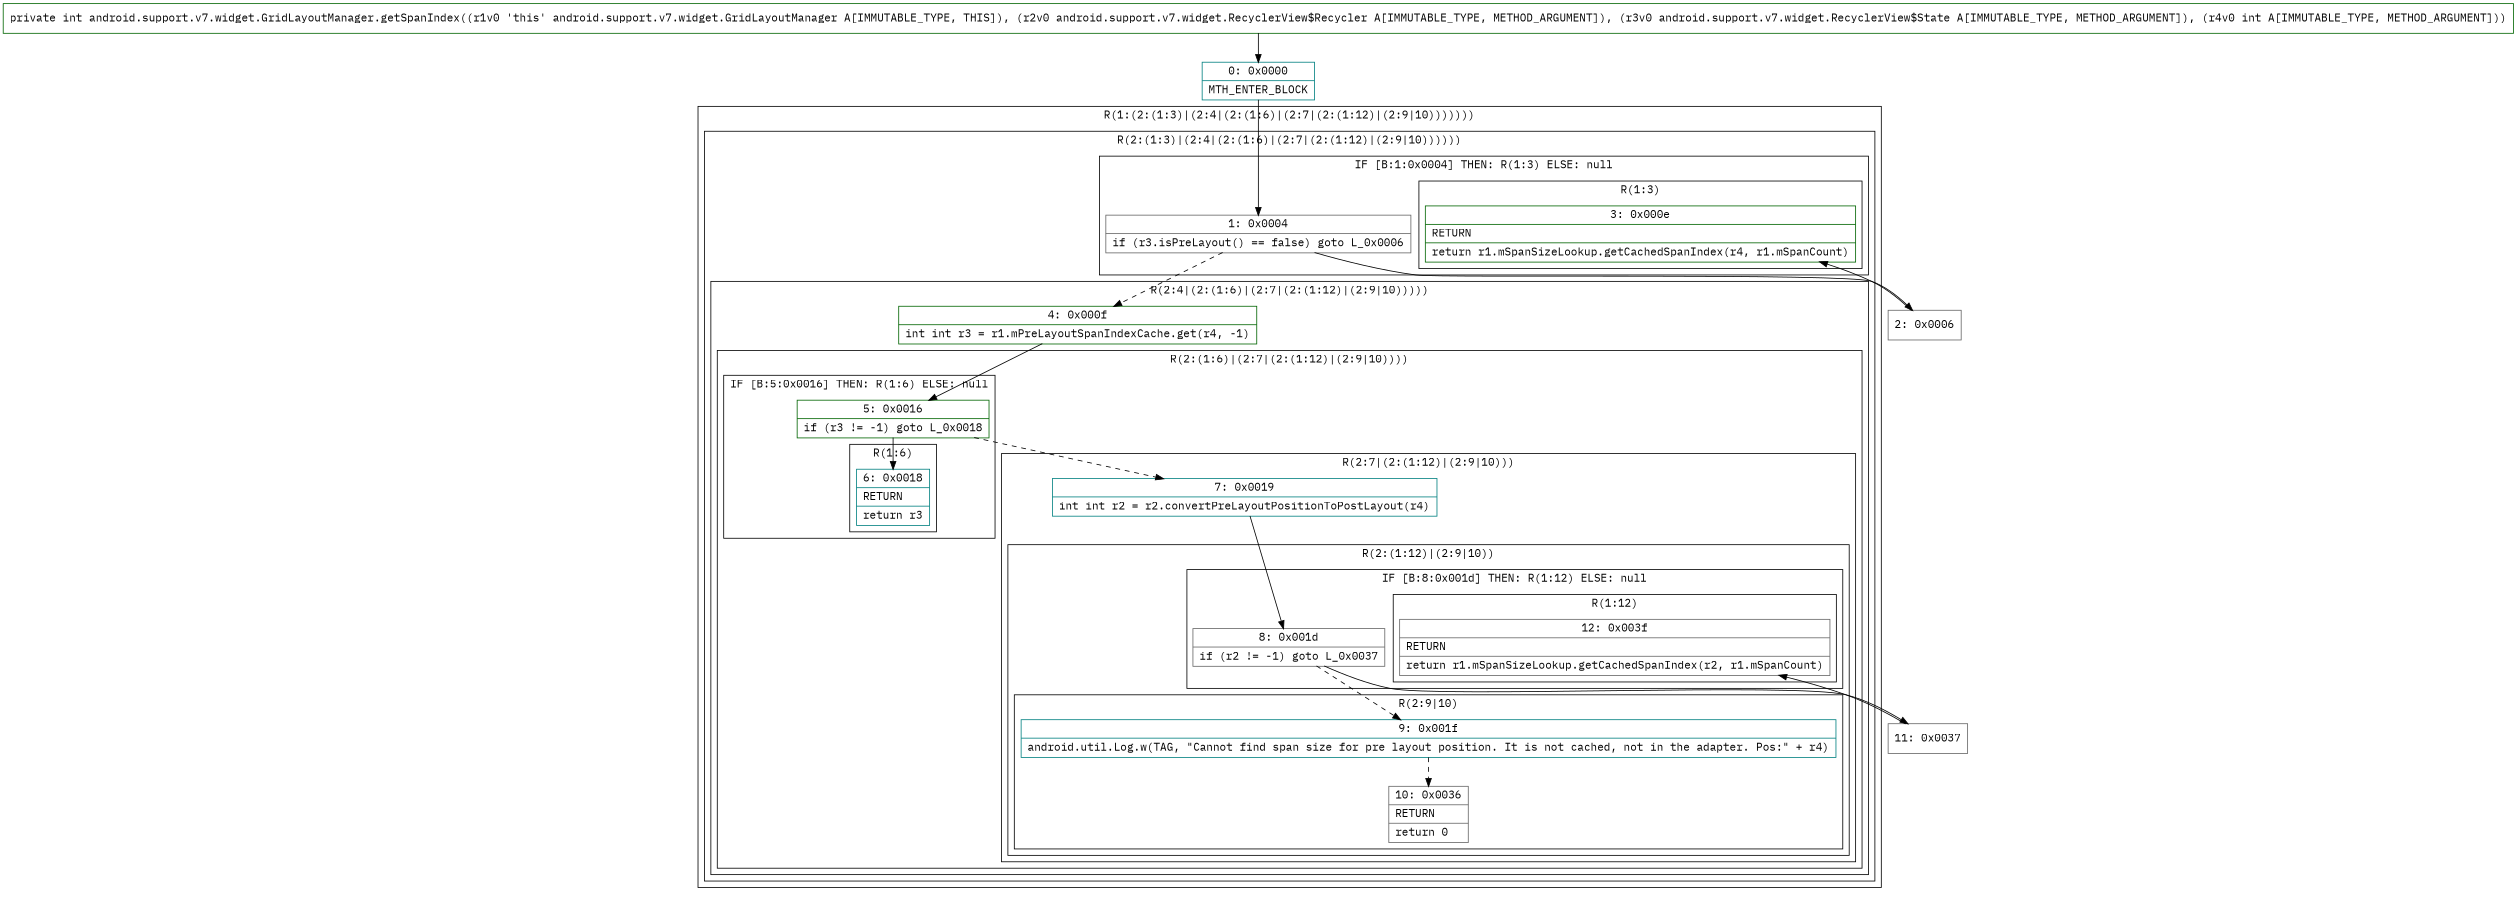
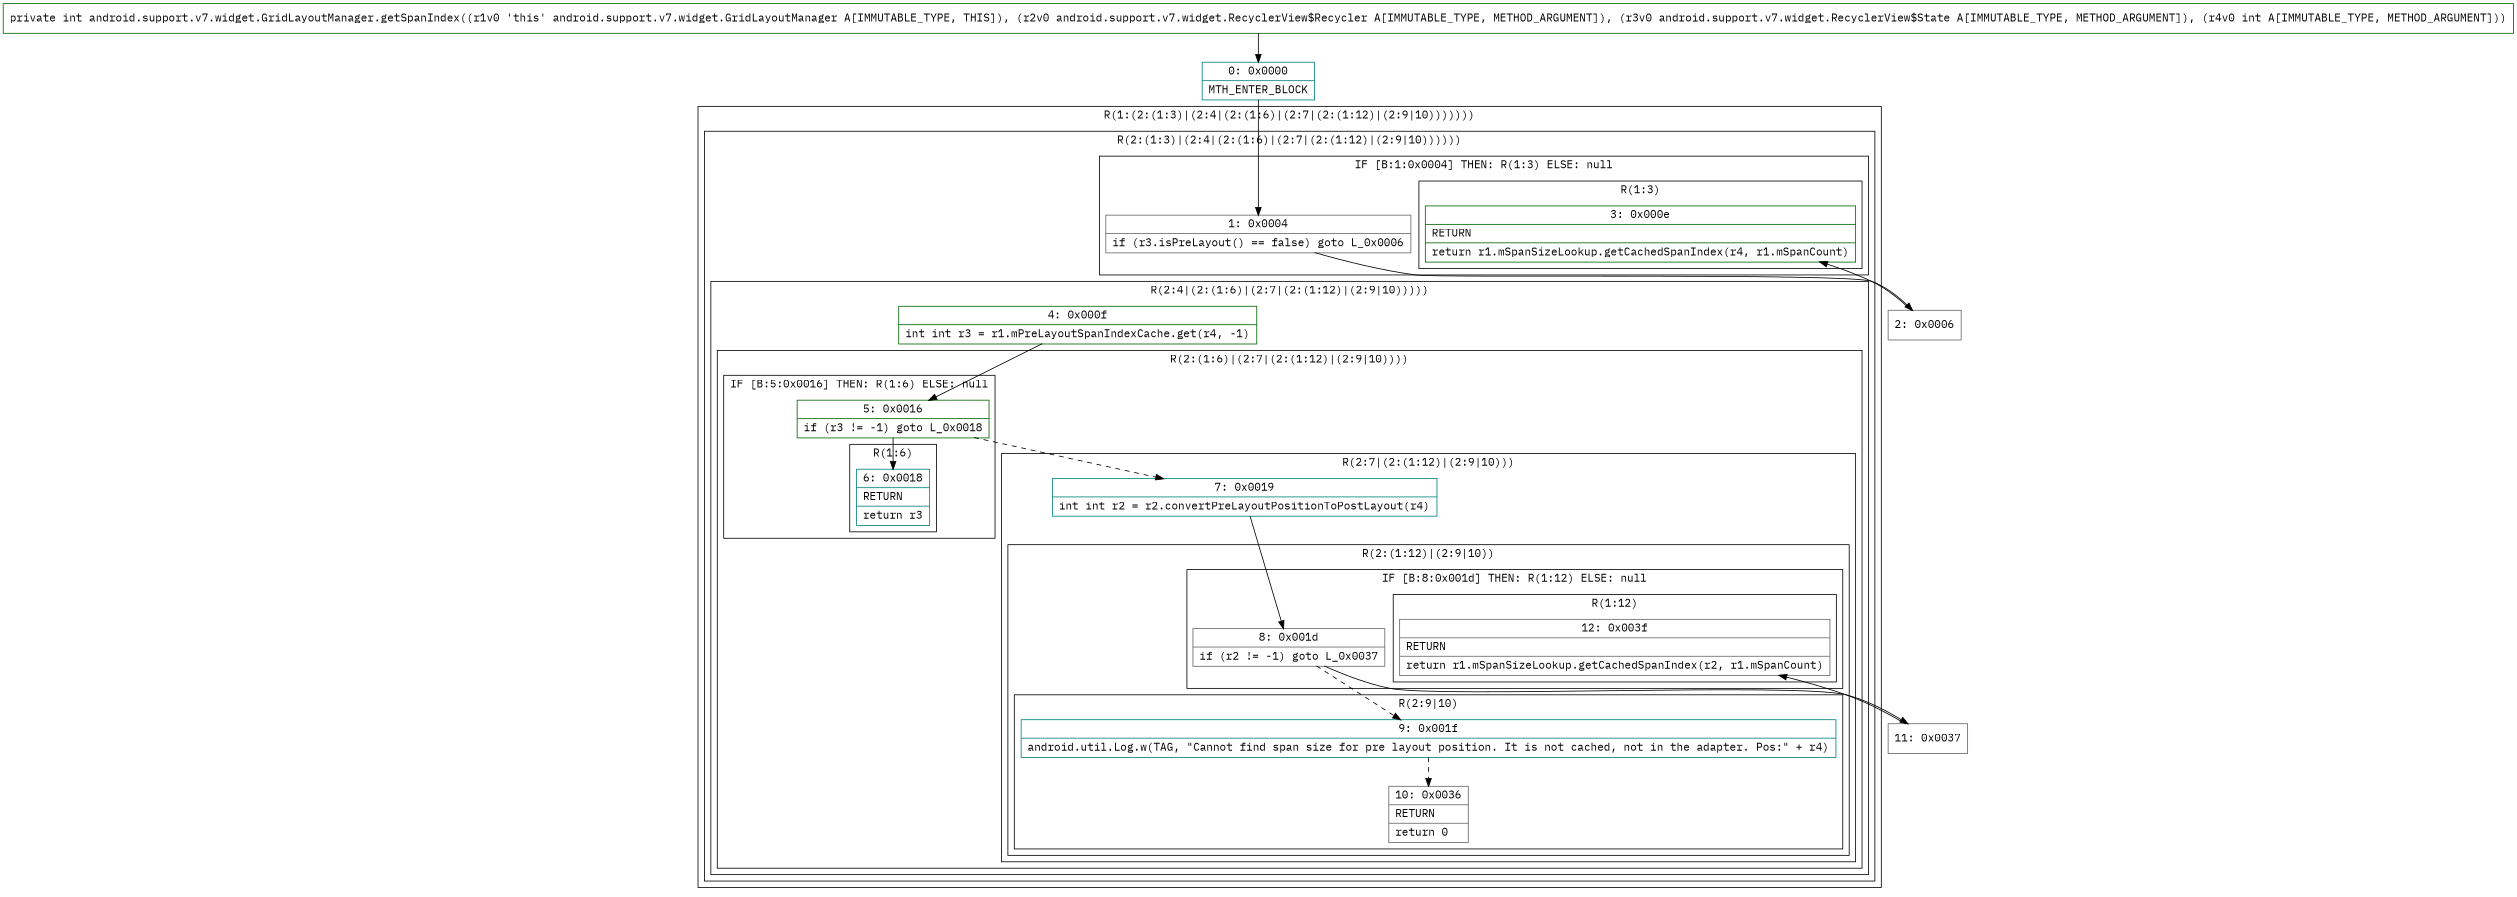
(1190, 269) -> none
